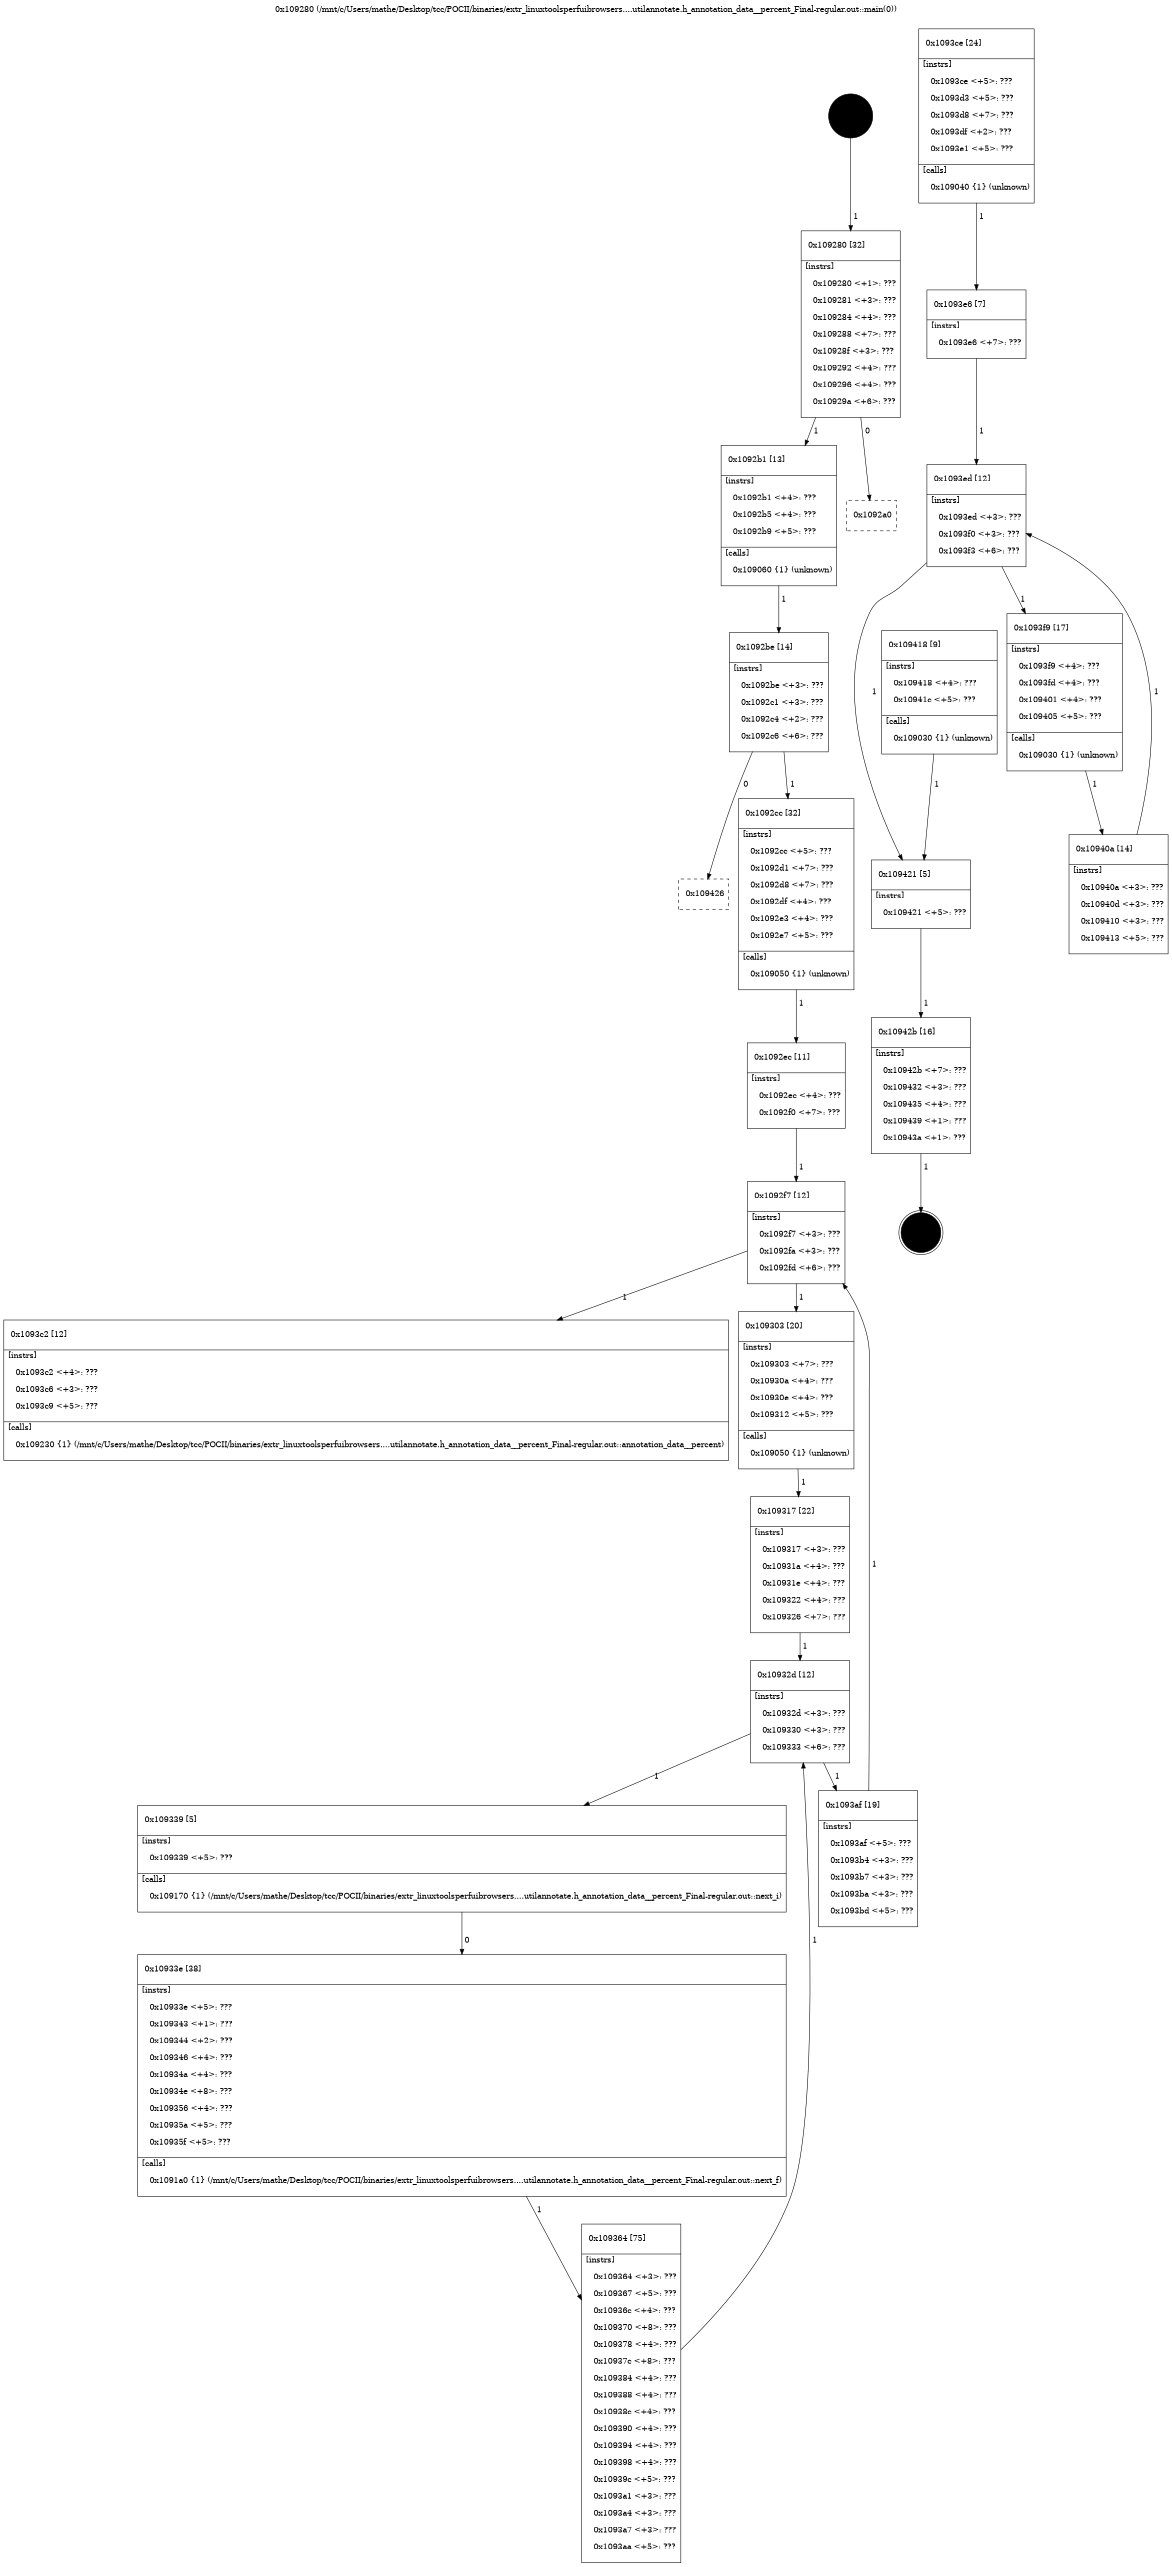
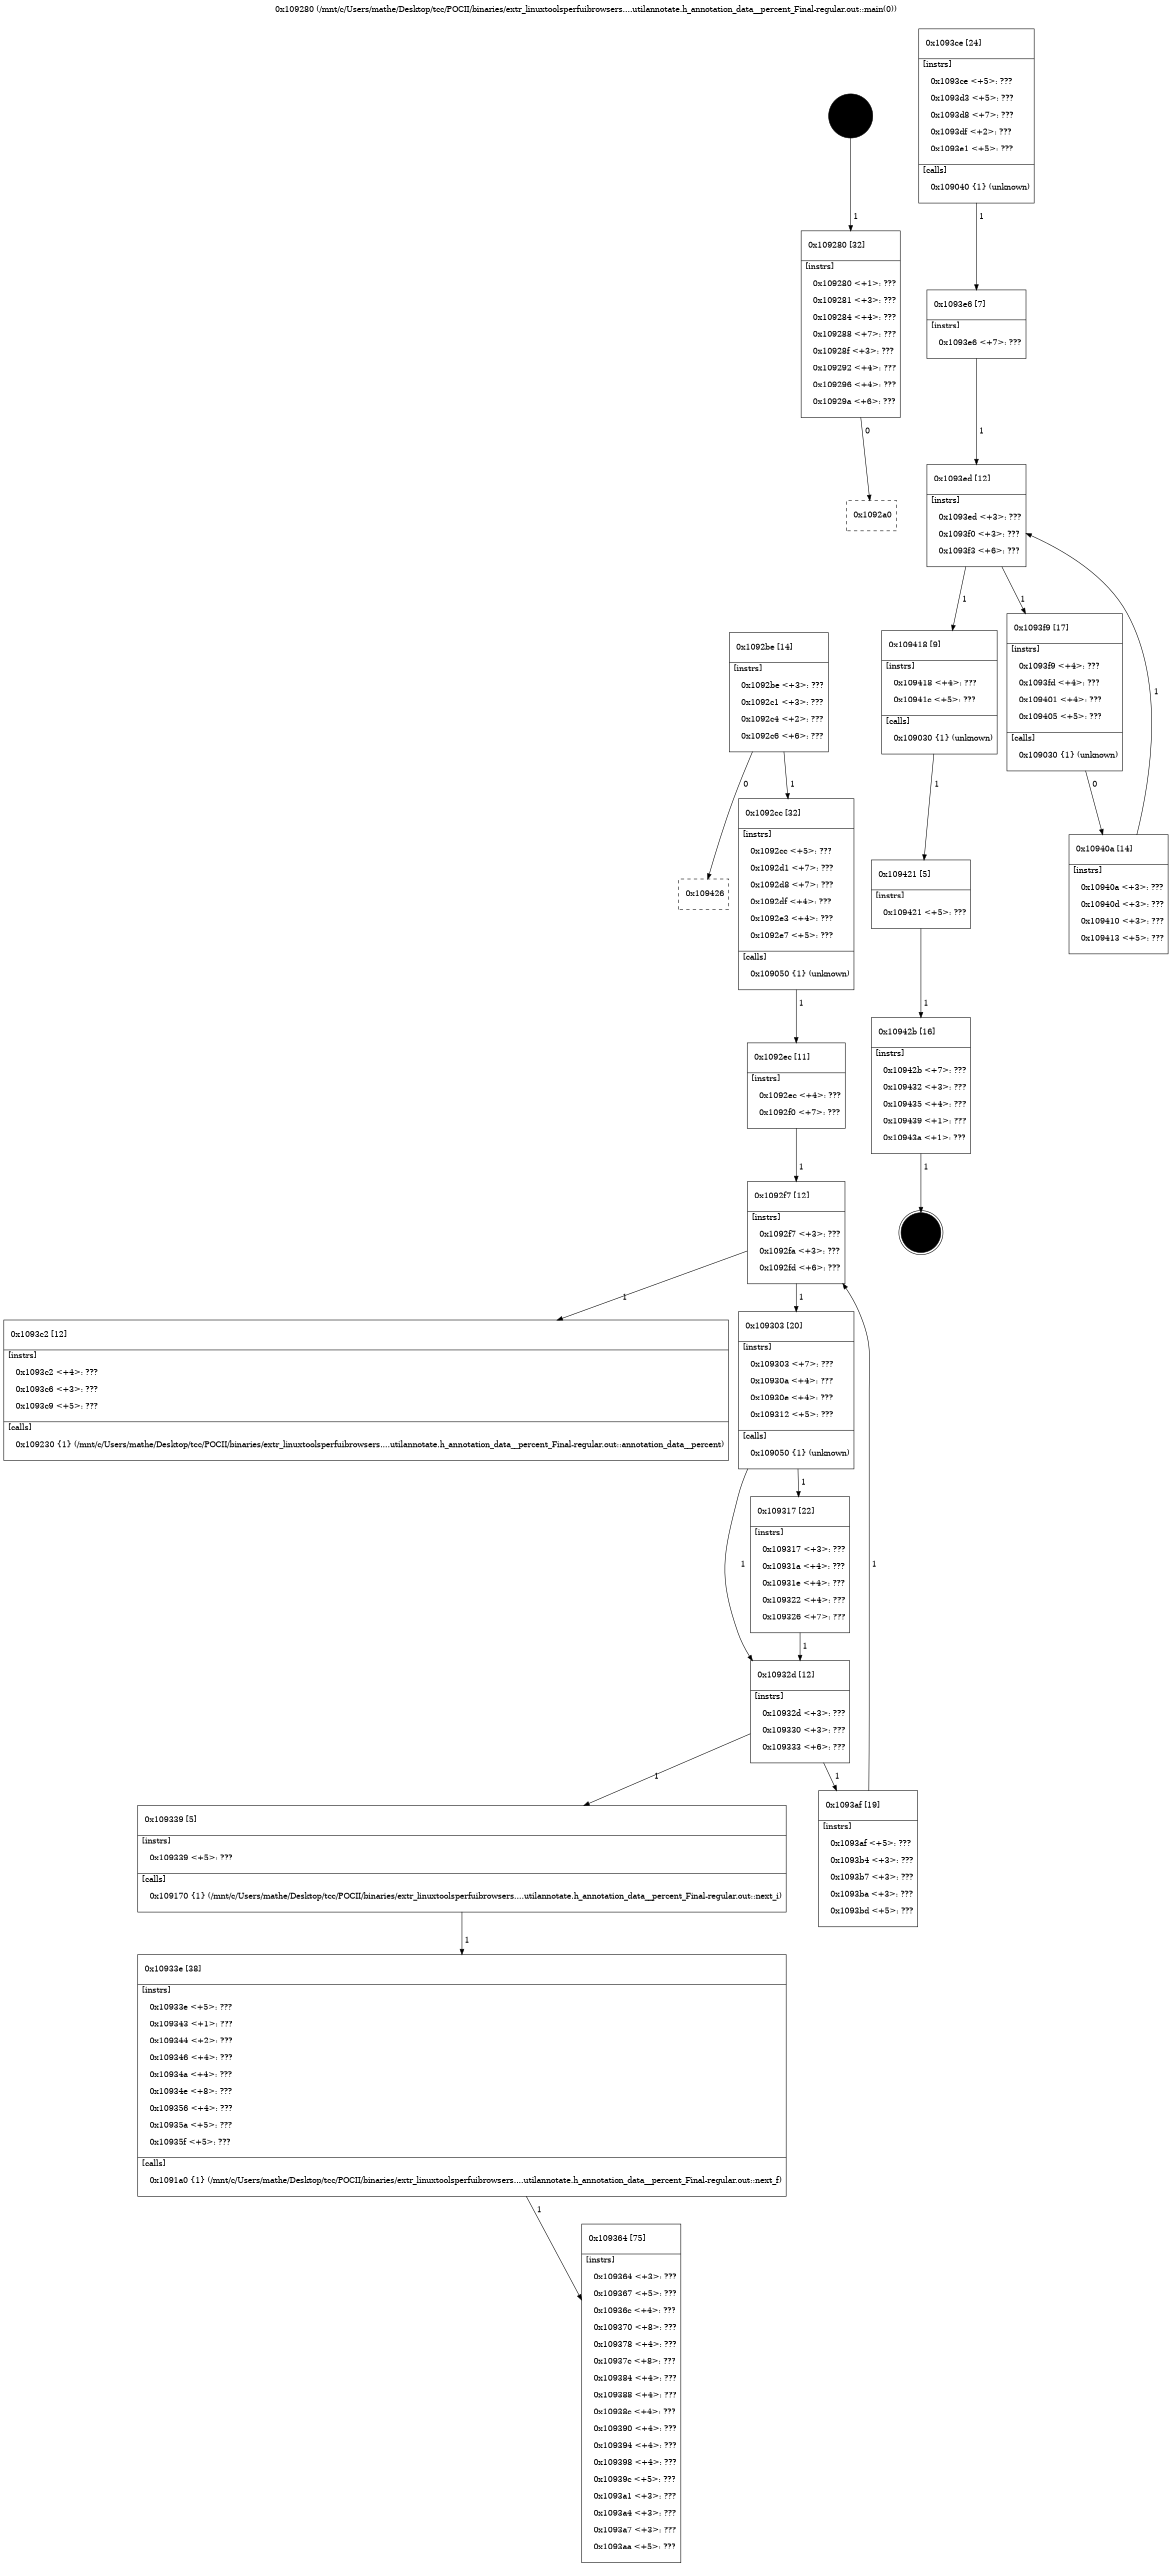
(779, 516) -> none
(855, 698) -> (960, 596)
(1094, 785) -> (1094, 785)
(466, 1941) -> (466, 1941)
(808, 2078) -> (725, 1563)
